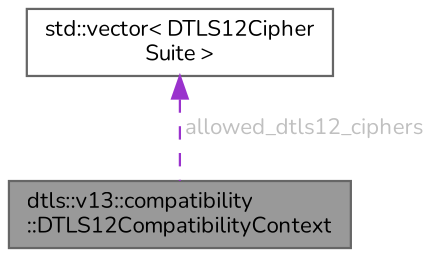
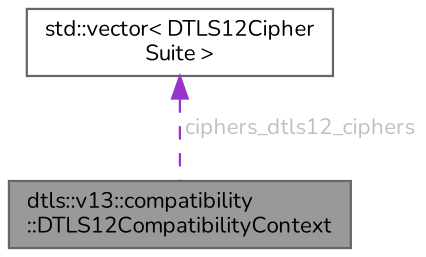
(302, 128) -> (298, 128)
